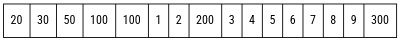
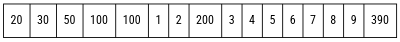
(380, 20) -> (380, 20)
